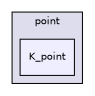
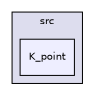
(47, 22) -> (47, 22)
